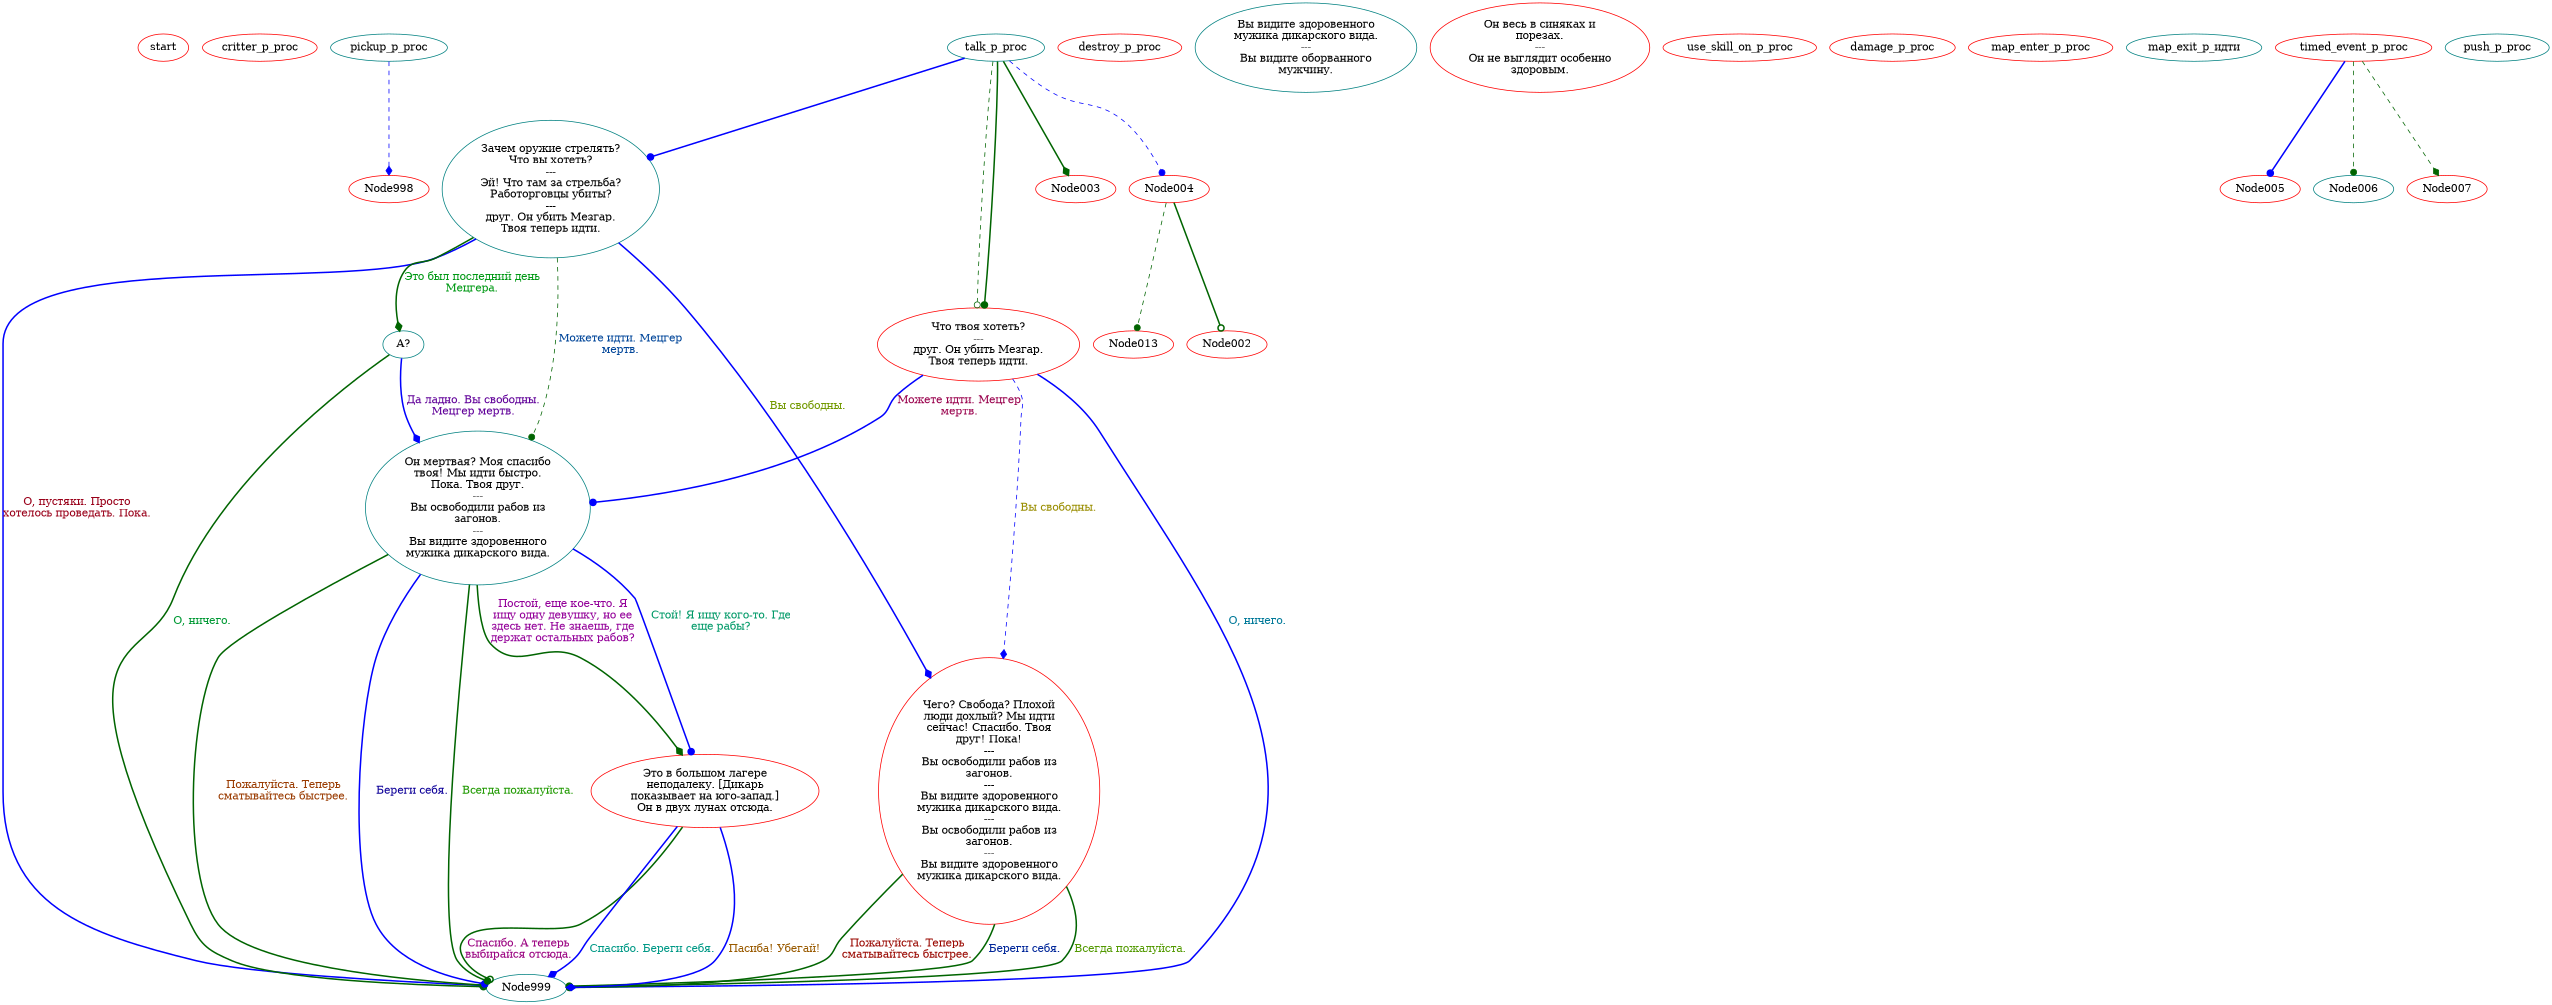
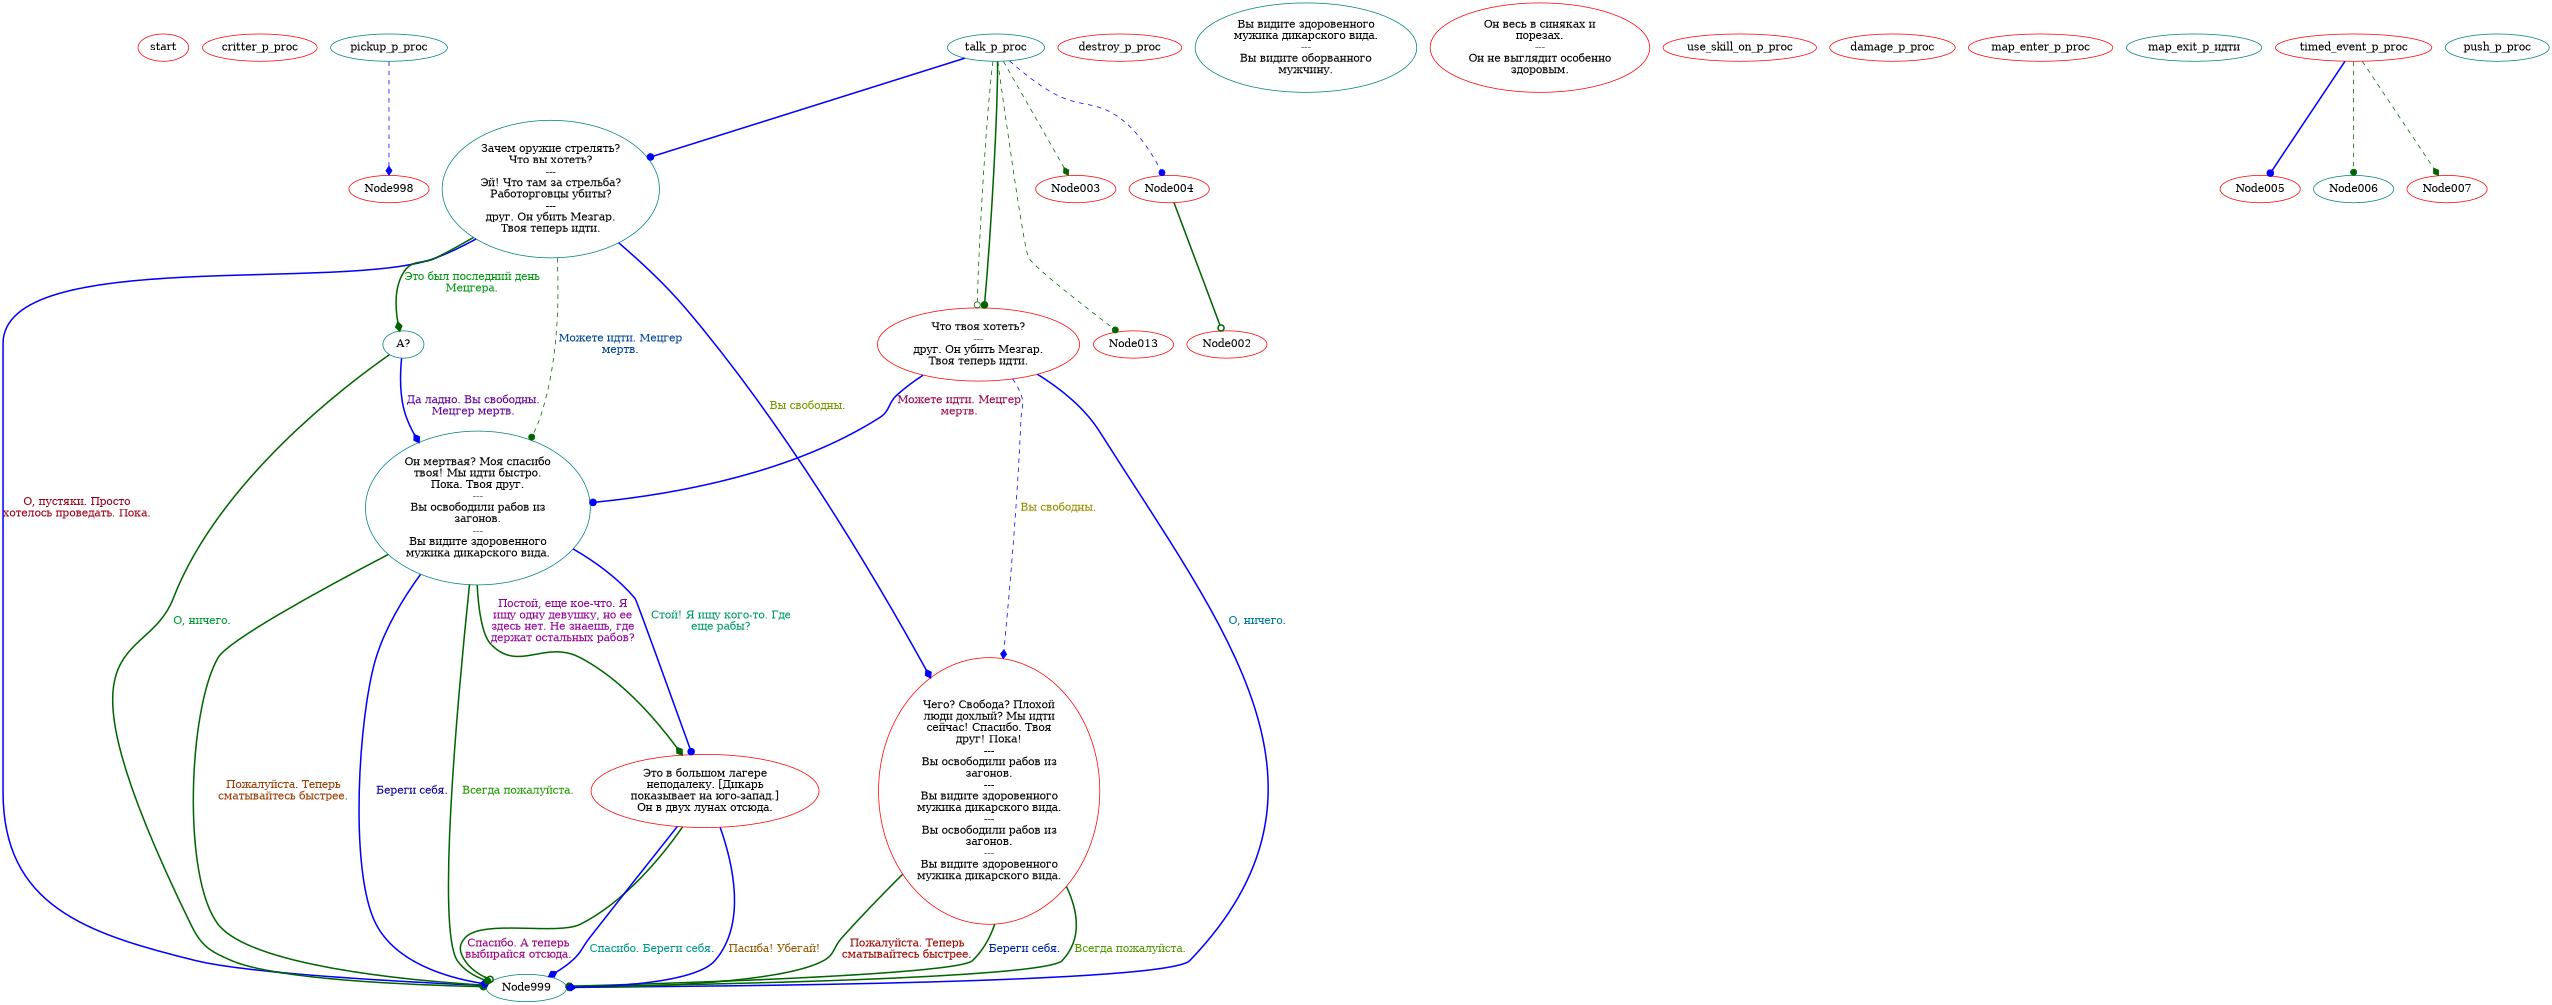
(1034, 114) -> (1034, 114)
(1152, 264) -> (1020, 214)
